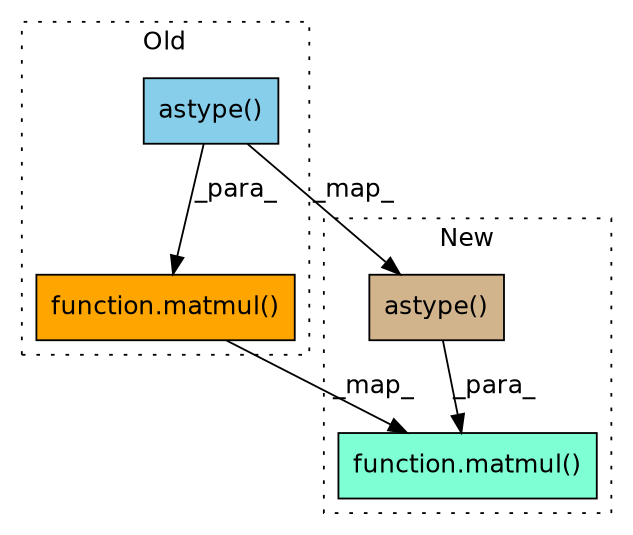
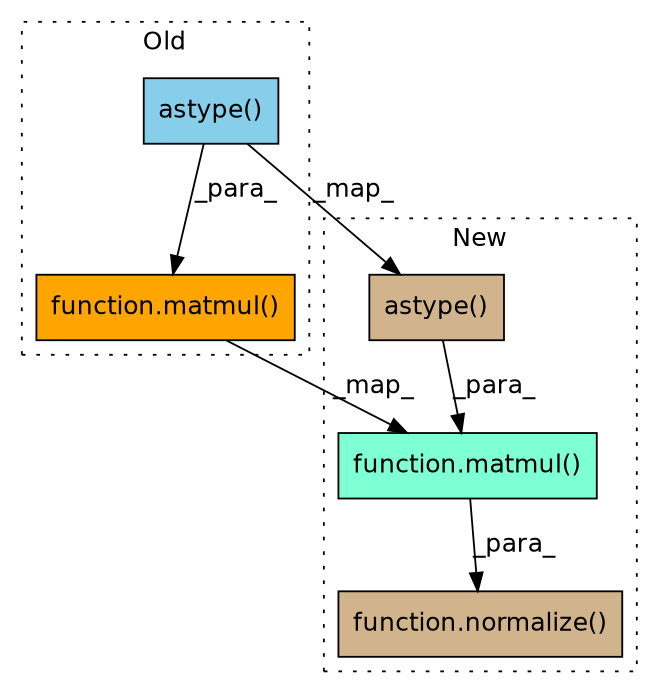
none -> (480, 624)
